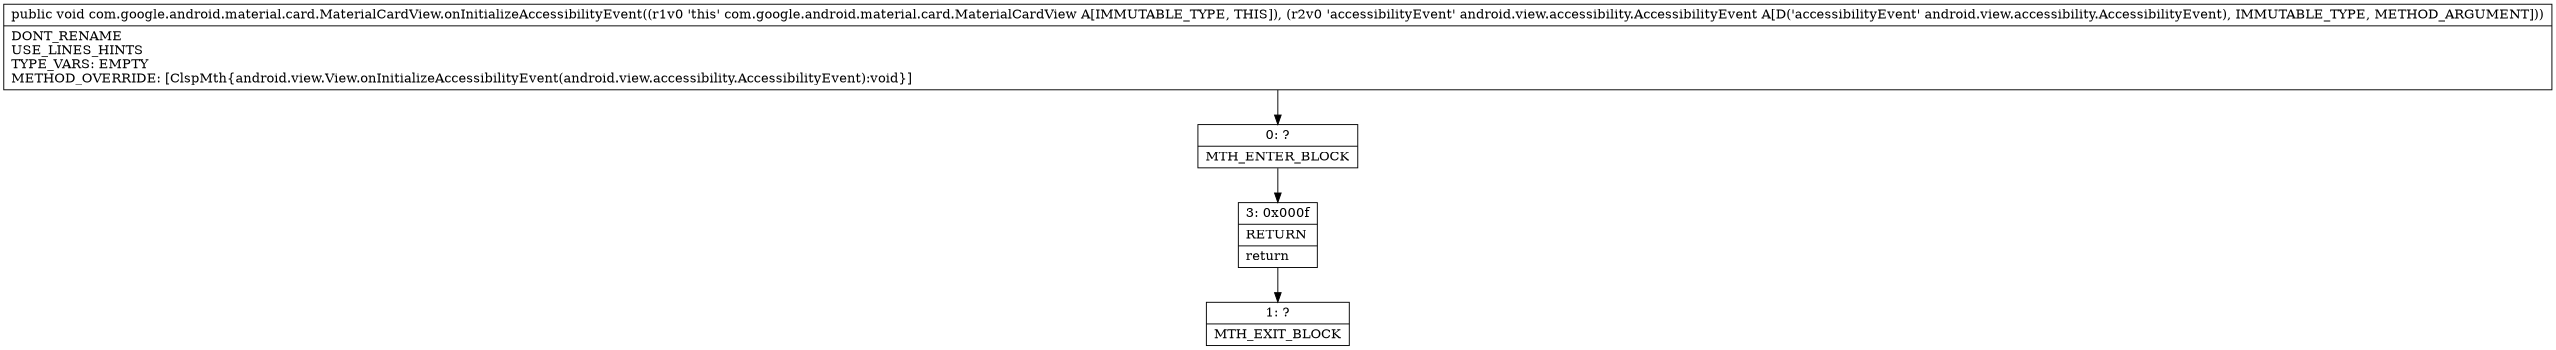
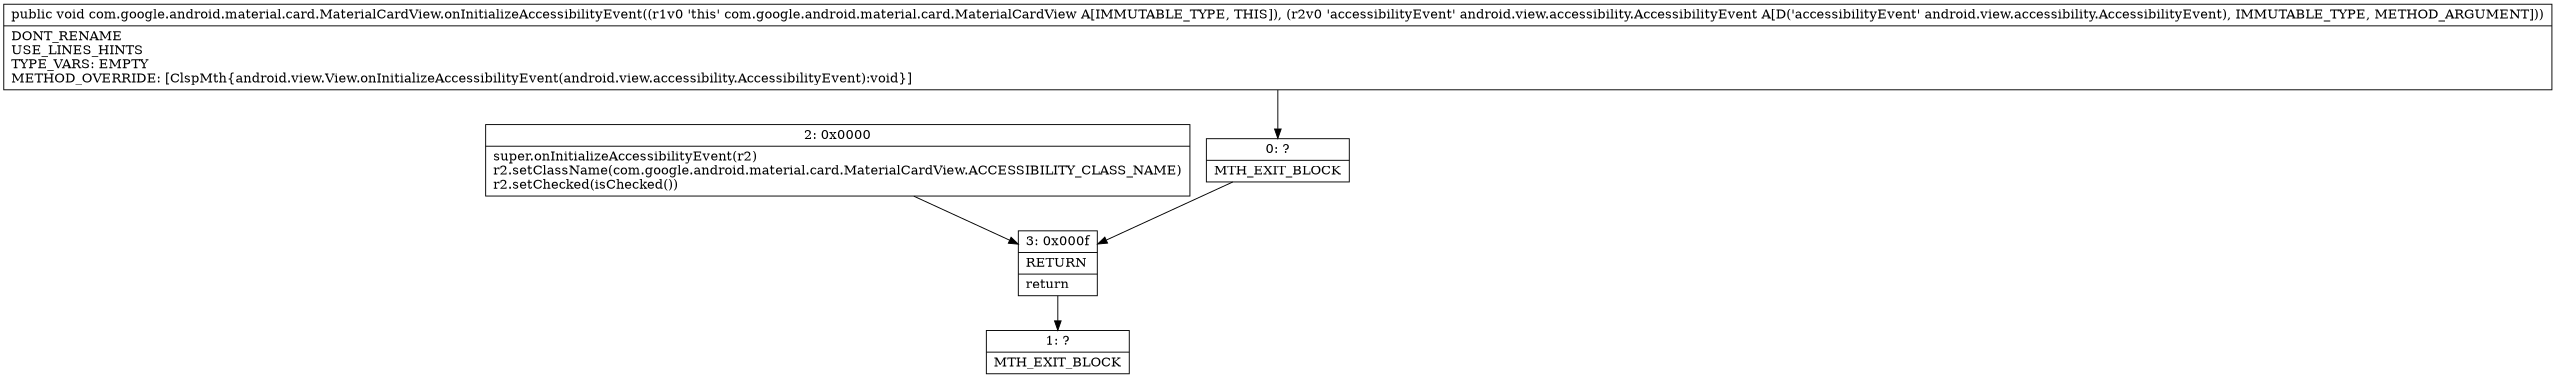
(1278, 157) -> (1278, 171)
none -> (838, 160)
